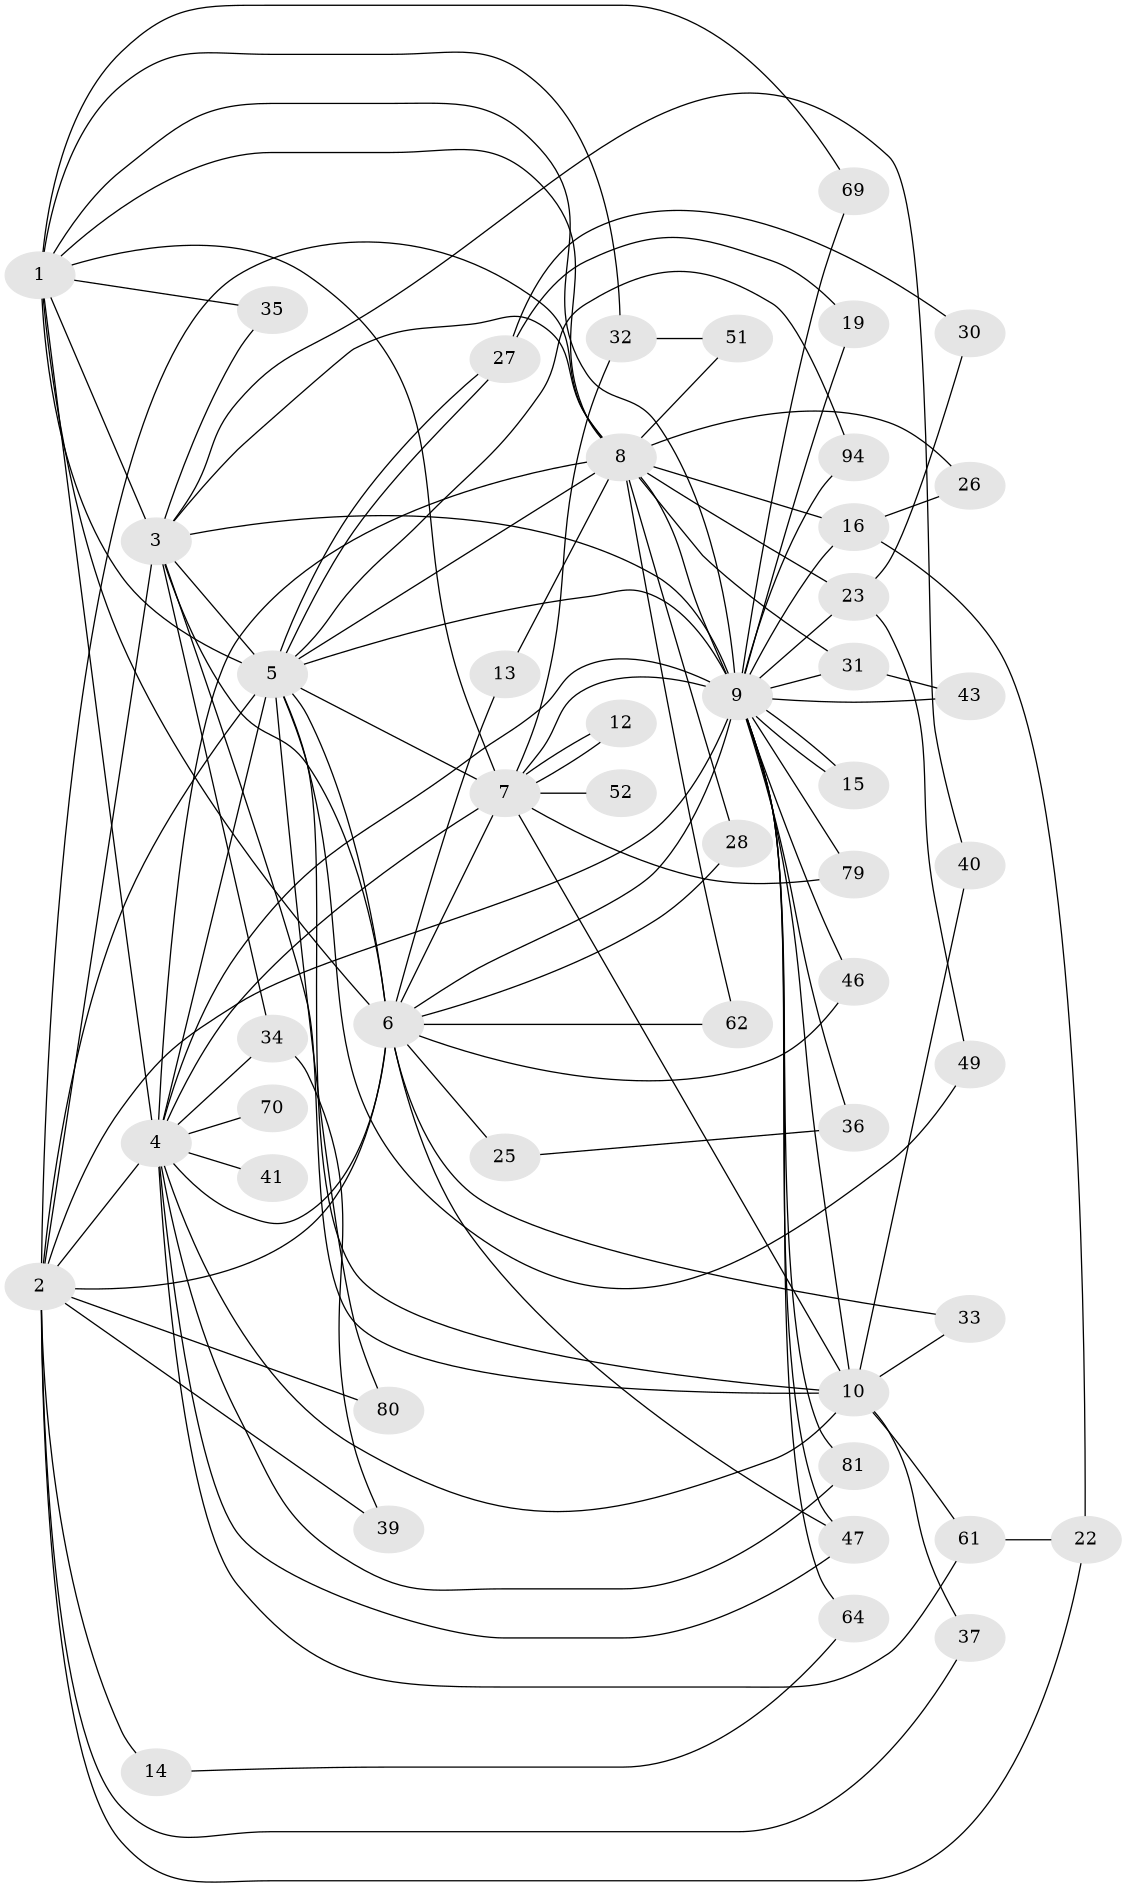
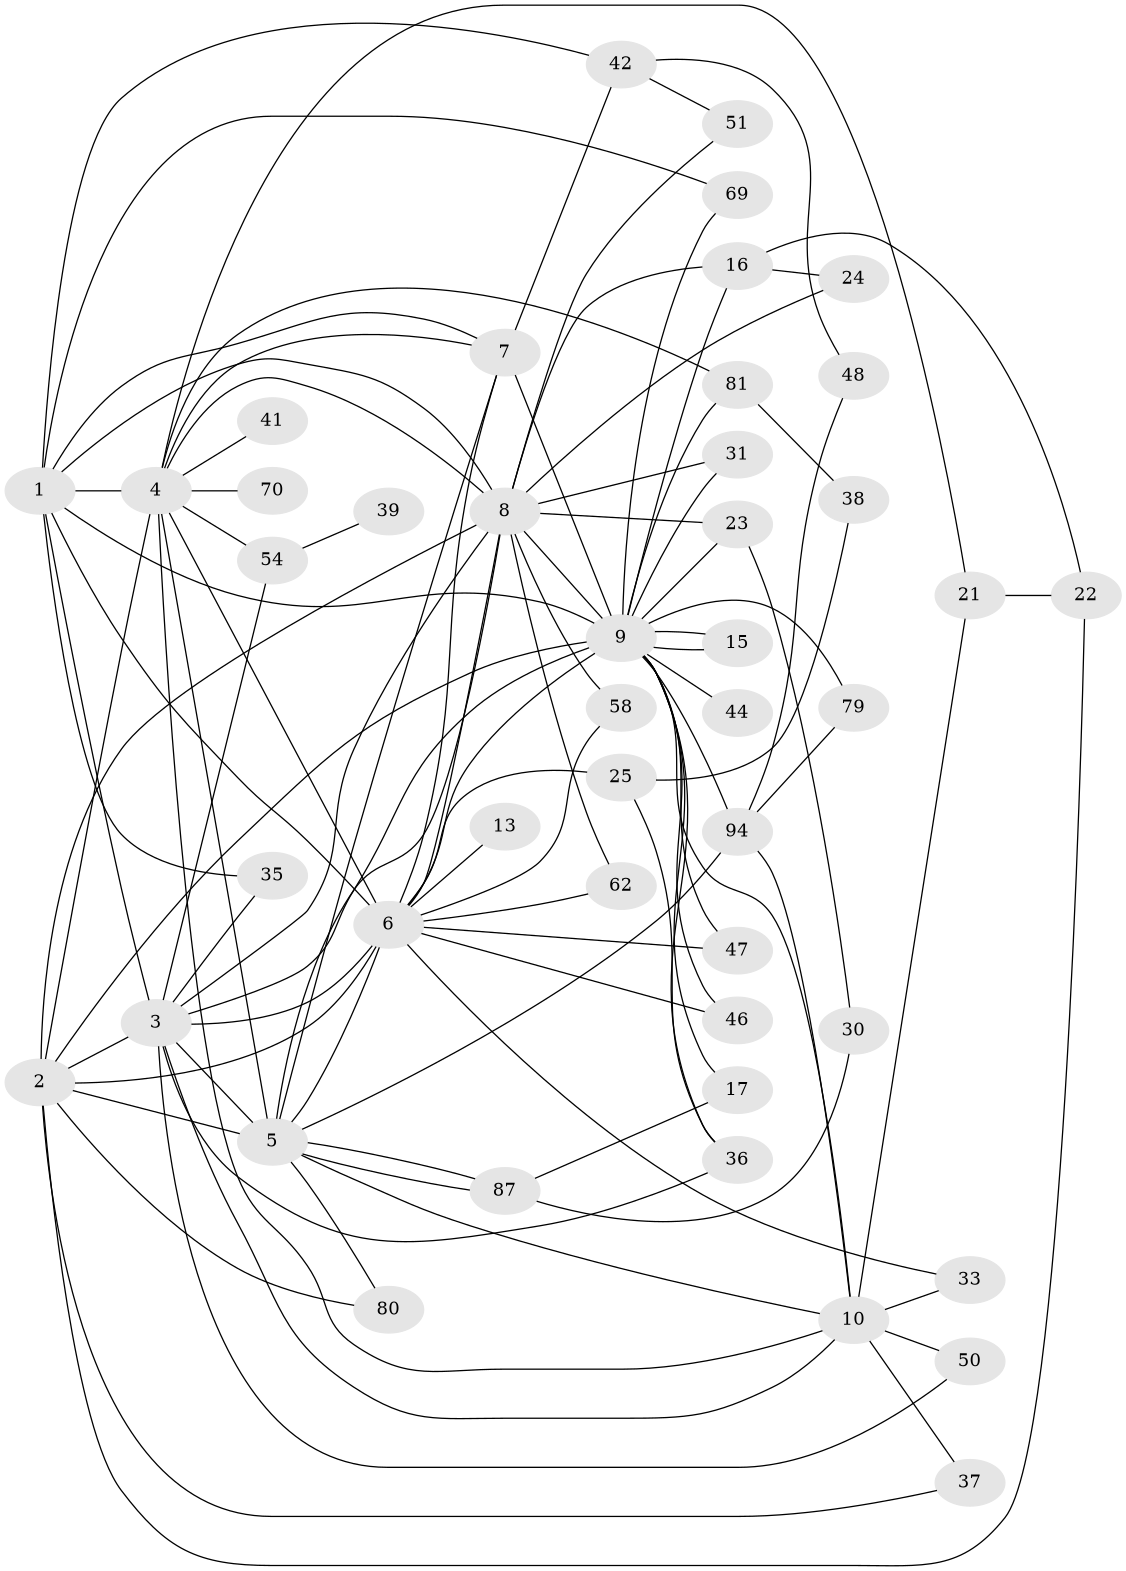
(854, 324) -> (738, 1090)
(621, 339) -> (621, 65)
(505, 359) -> (505, 1191)
none -> (854, 376)
(970, 486) -> (854, 279)
none -> (854, 500)
(92, 524) -> none
(552, 588) -> (462, 723)
(530, 606) -> none
(970, 696) -> none
(621, 723) -> none
(621, 793) -> none
(383, 818) -> none
(738, 844) -> (621, 708)
(970, 866) -> (970, 1361)
(670, 870) -> (796, 770)
(273, 1039) -> (273, 561)
(970, 1064) -> none
(679, 1093) -> (819, 1070)
none -> (393, 1241)
(215, 1408) -> none
(970, 1540) -> (970, 595)
(347, 1599) -> none
(854, 1619) -> (738, 713)
(156, 1772) -> none
